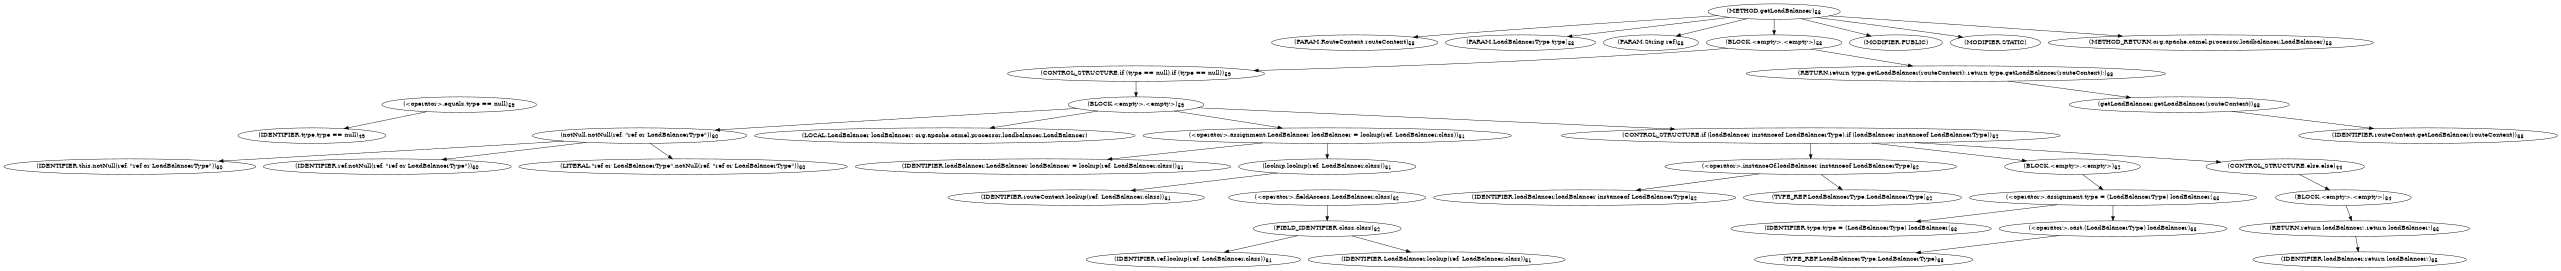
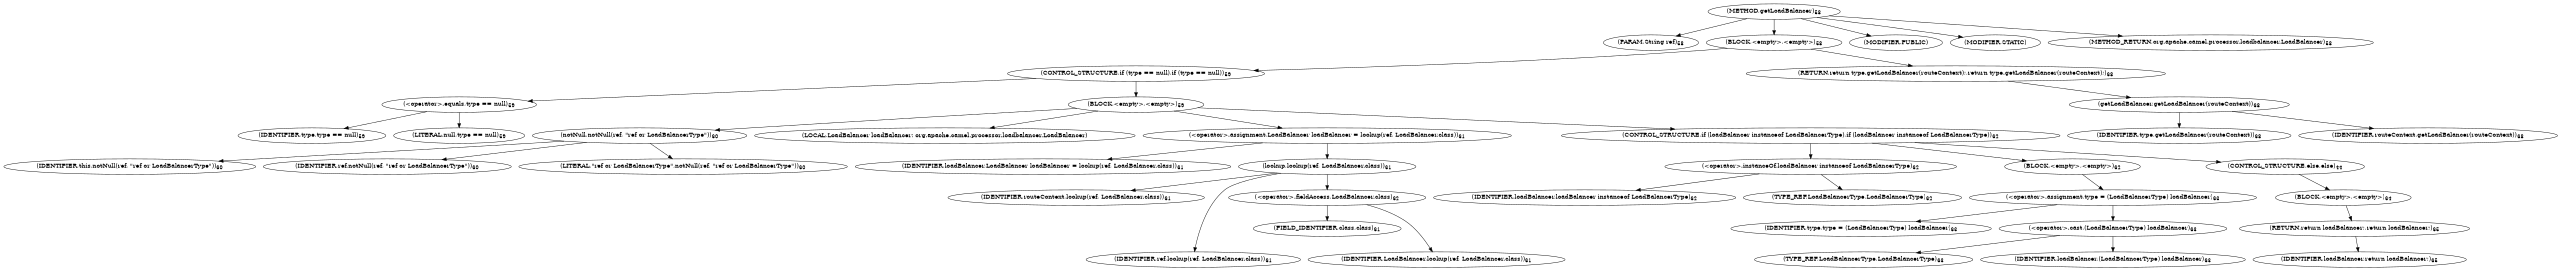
(1355, 43) -> none
(1521, 43) -> none
none -> (784, 90)
(362, 135) -> (362, 135)
none -> (459, 136)
none -> (2179, 136)
none -> (1327, 180)
(1377, 228) -> (1377, 228)
(1263, 243) -> (1222, 192)
(1379, 243) -> (1403, 220)
none -> (2113, 260)
